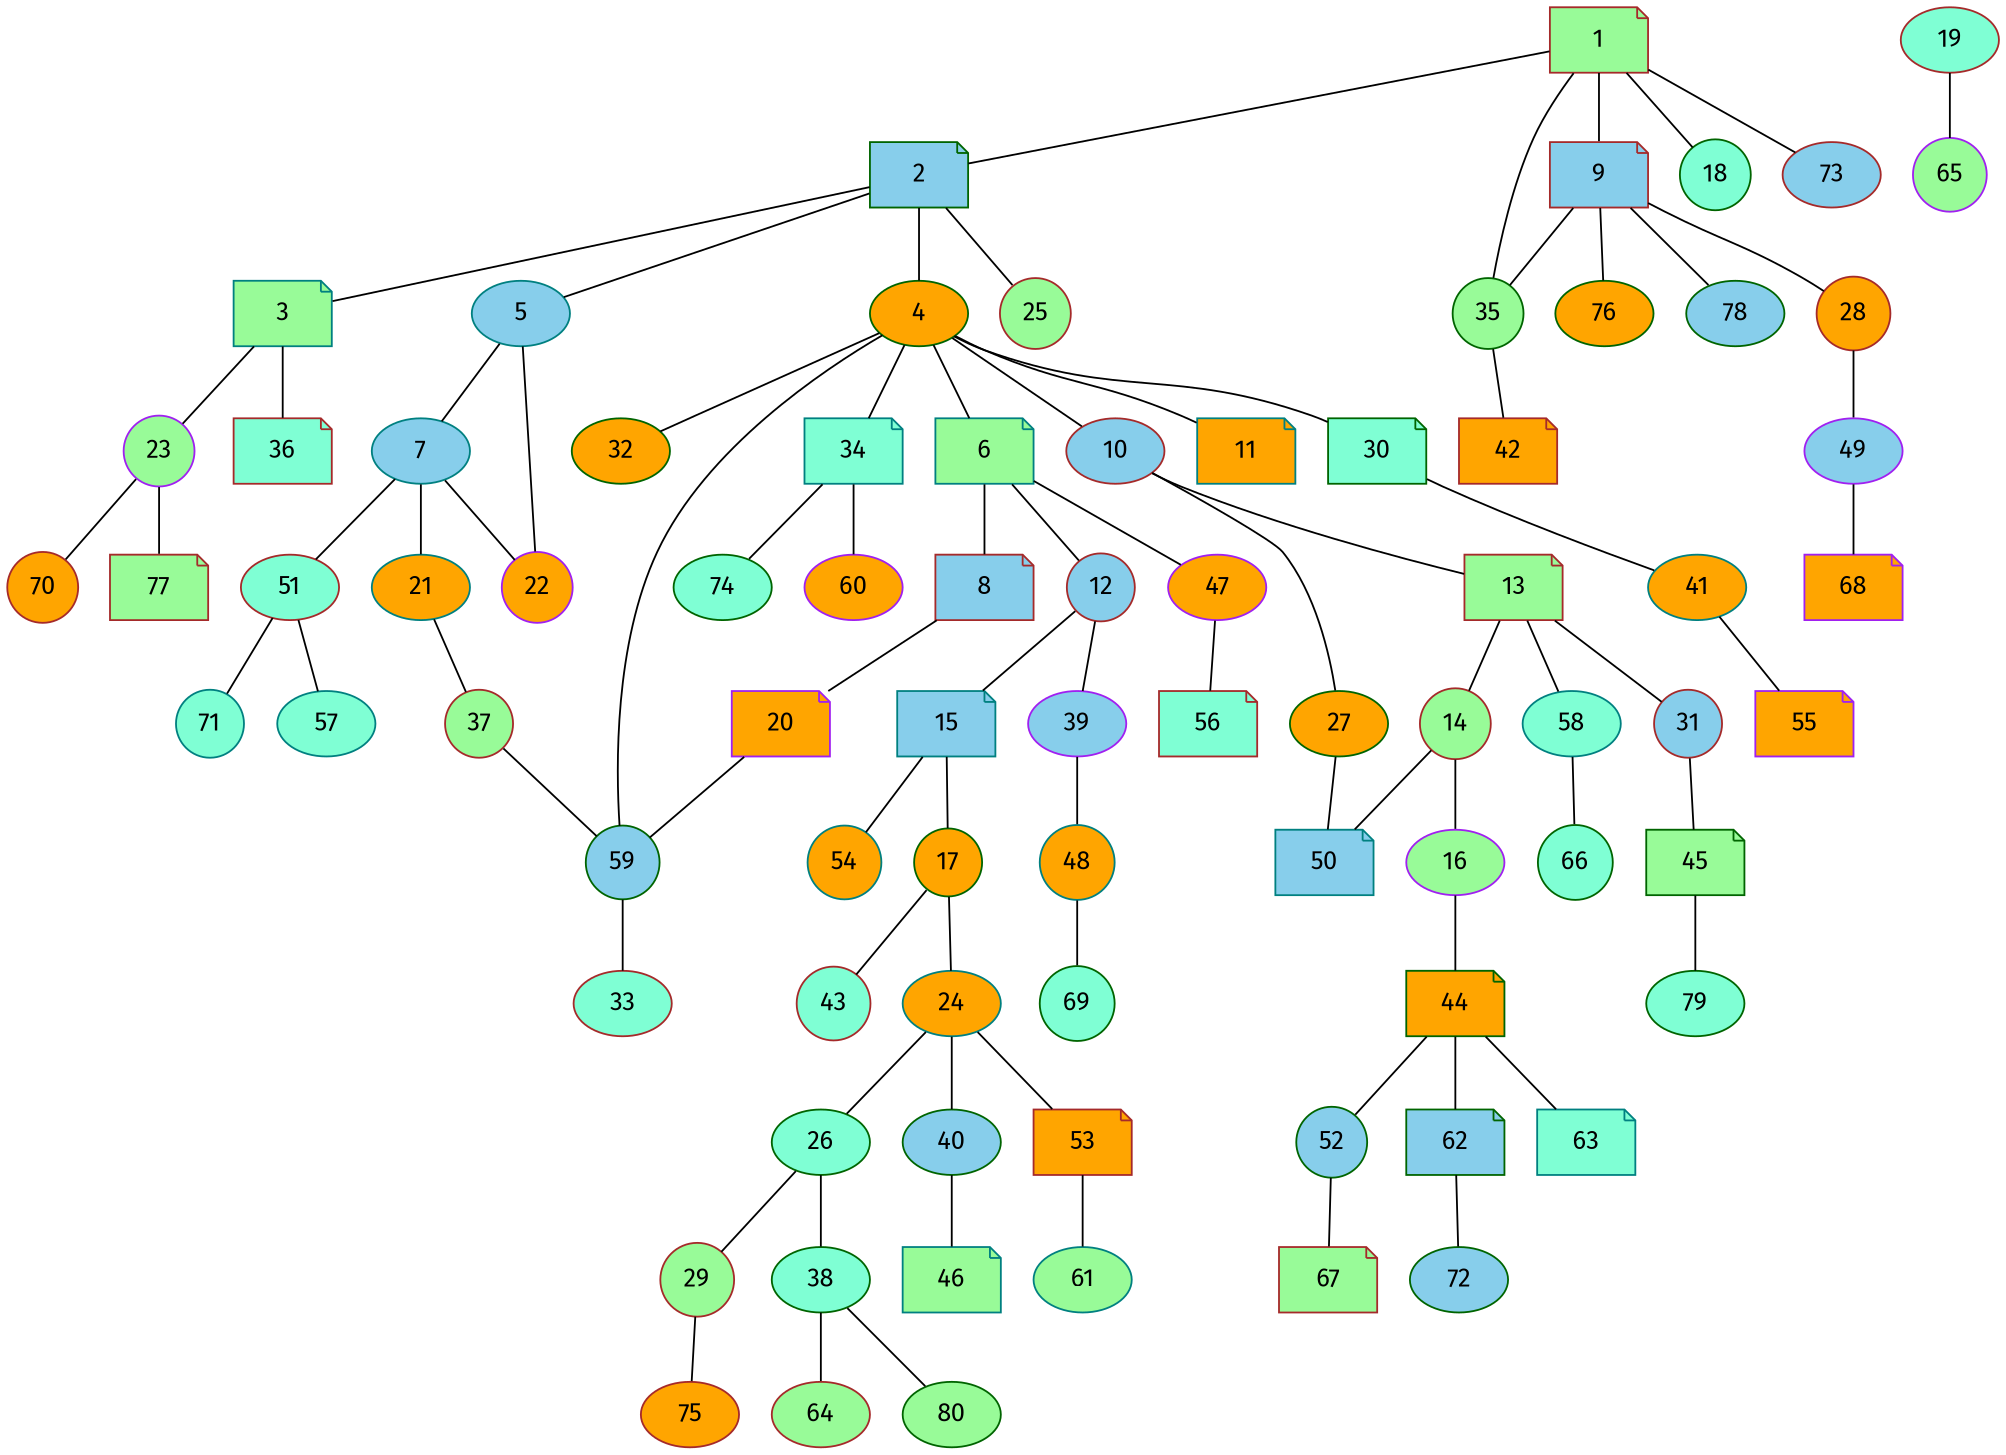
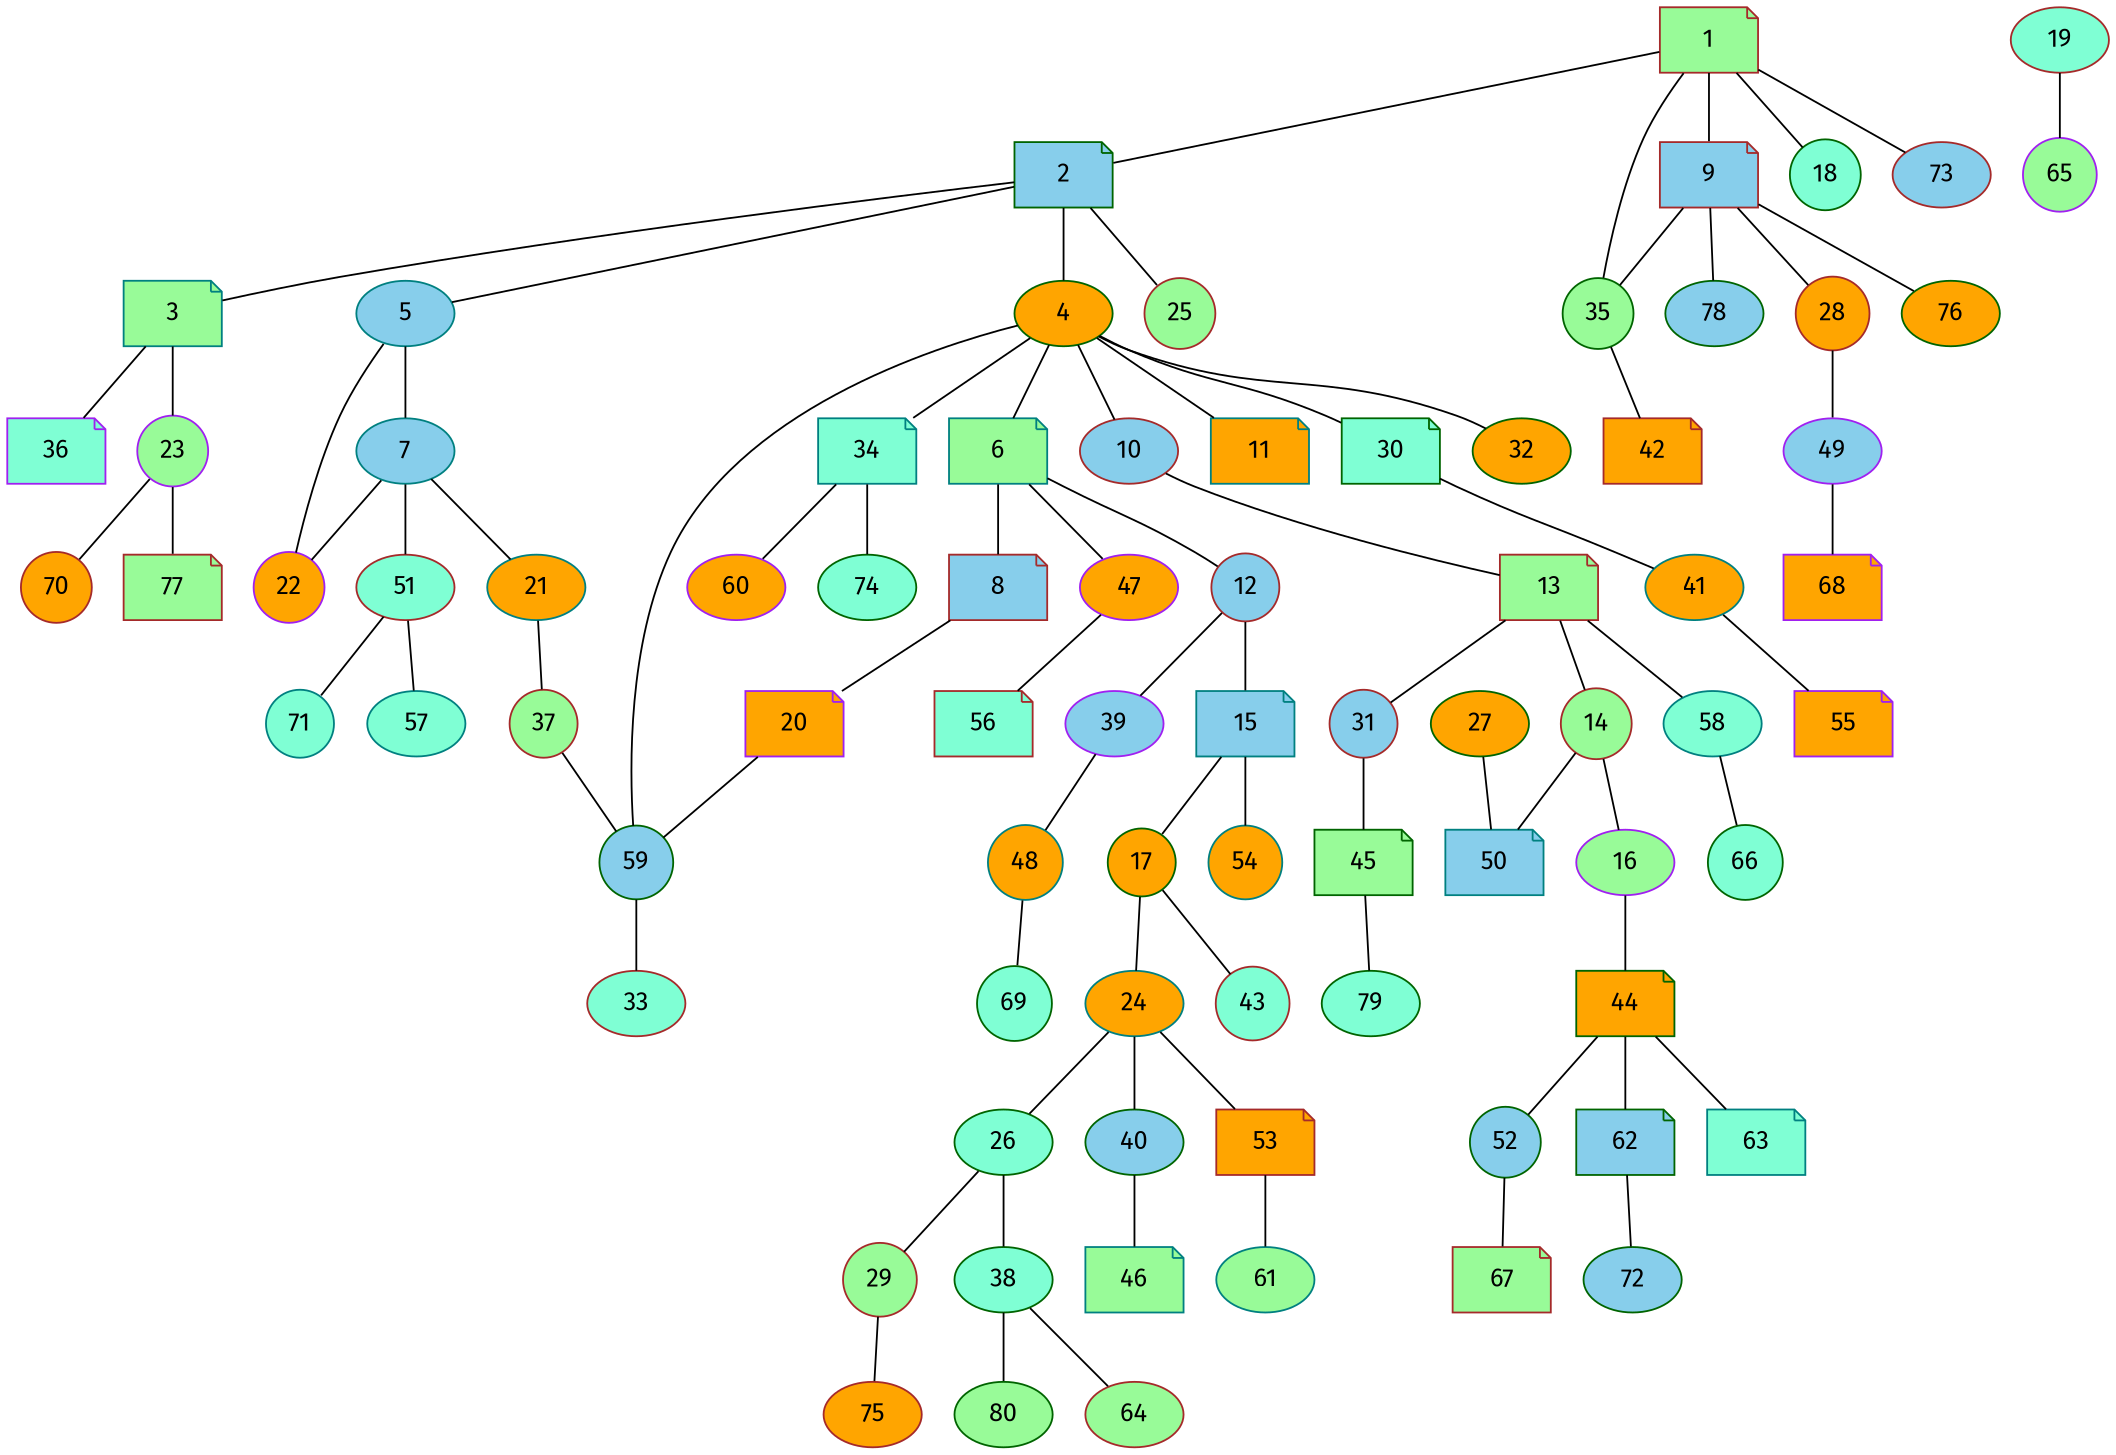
(283, 451) -> (56, 451)
(1282, 551) -> none
